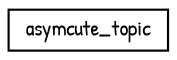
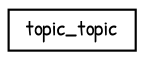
(88, 30) -> (72, 30)
